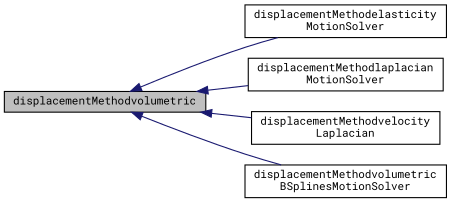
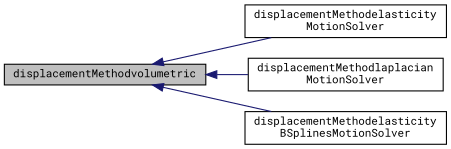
(346, 128) -> none
(346, 181) -> (346, 128)
